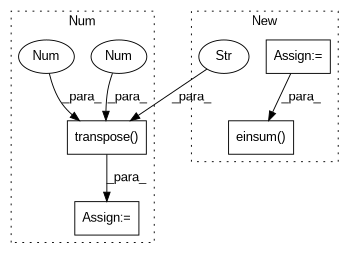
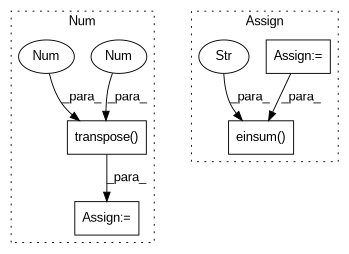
(265, 22) -> (265, 22)
(173, 92) -> (227, 95)
